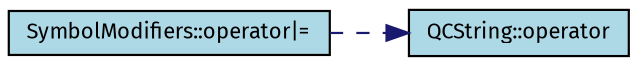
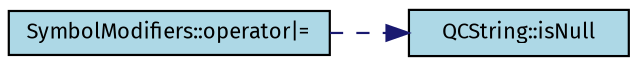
(519, 33) -> (519, 33)
